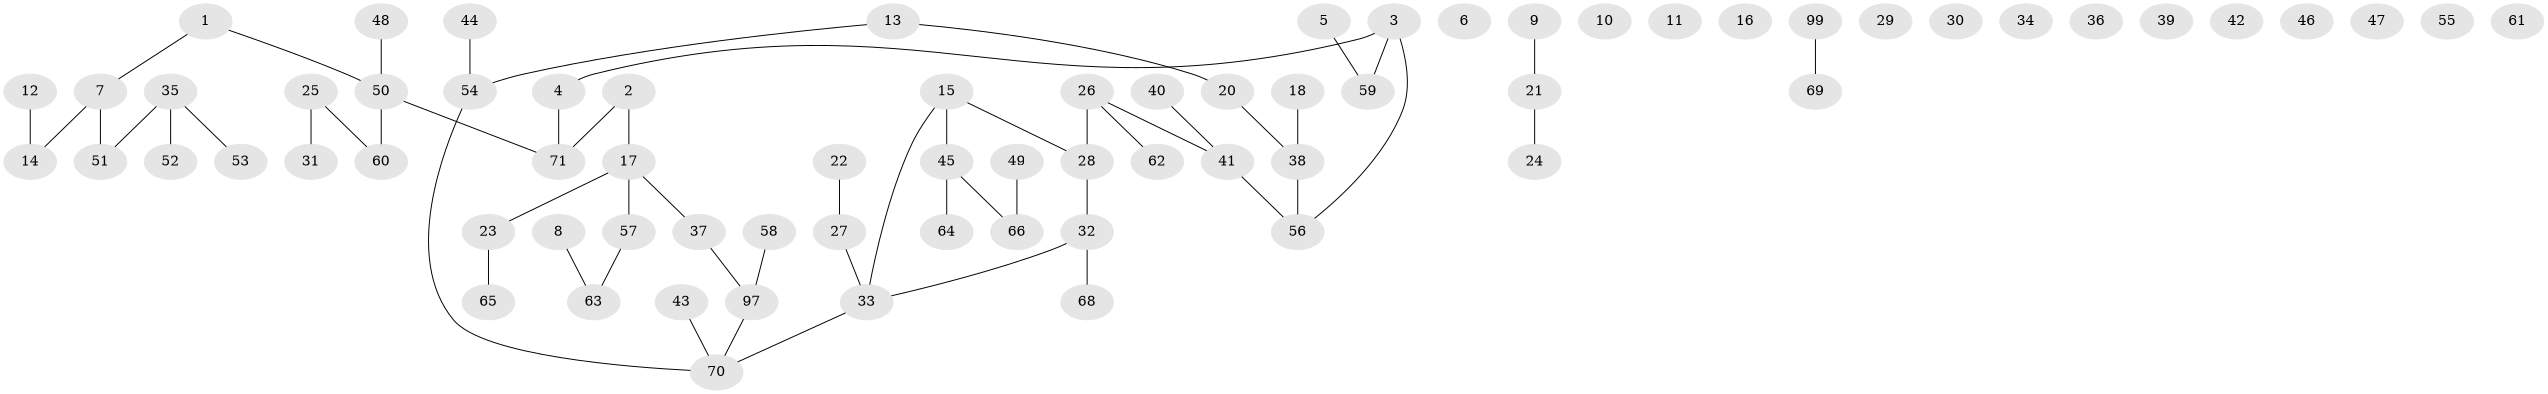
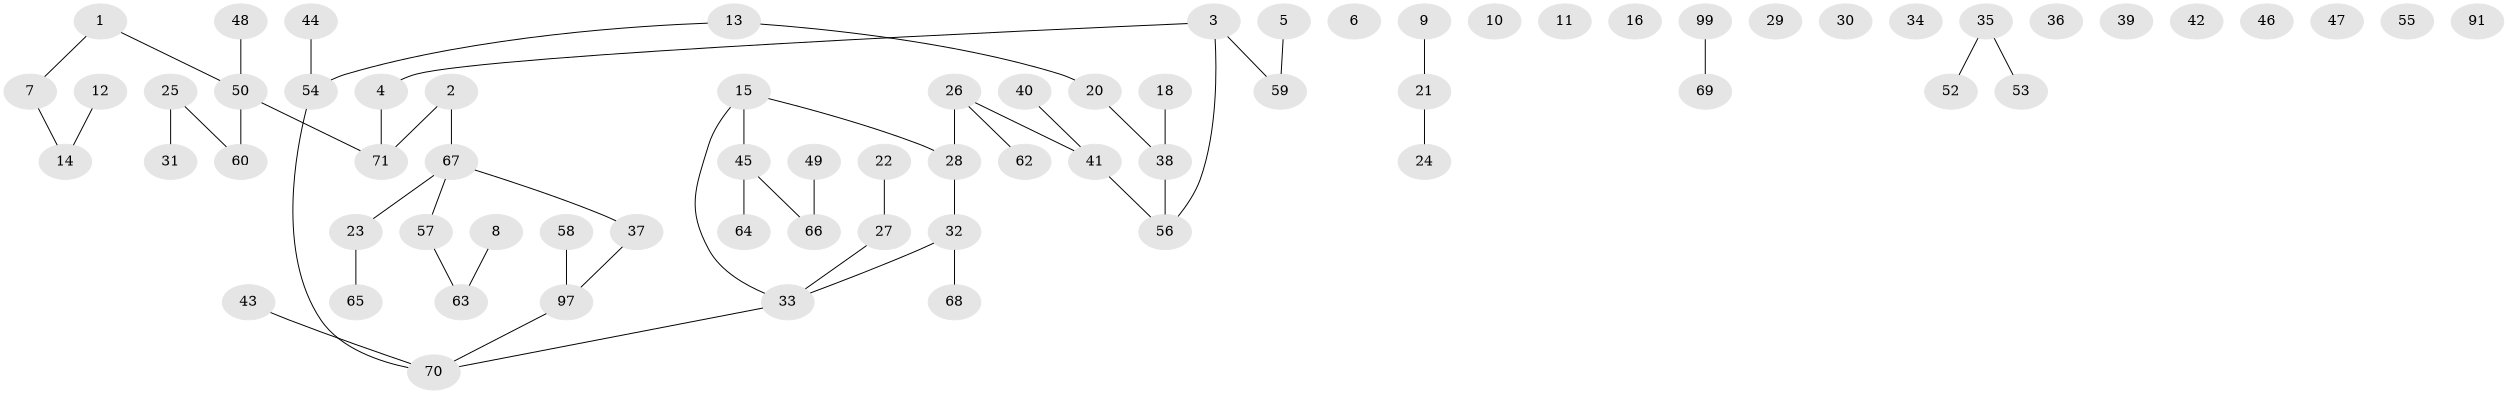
(2517, 21) -> (2477, 21)
(100, 162) -> none
(629, 162) -> (451, 162)
